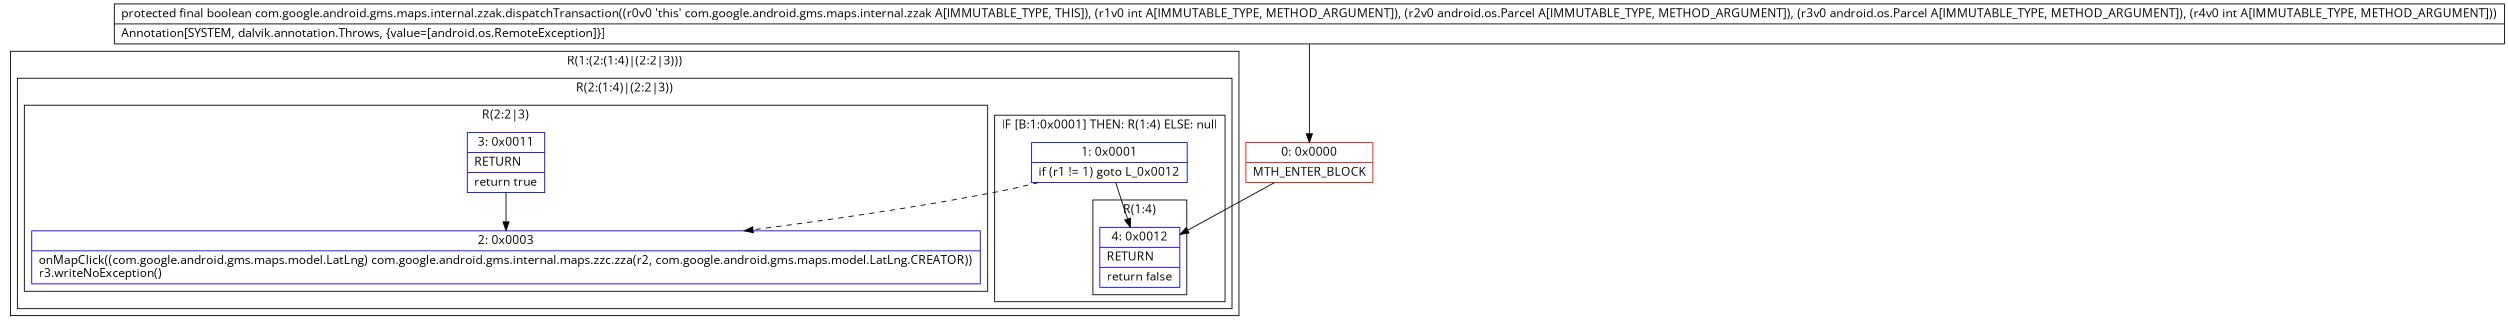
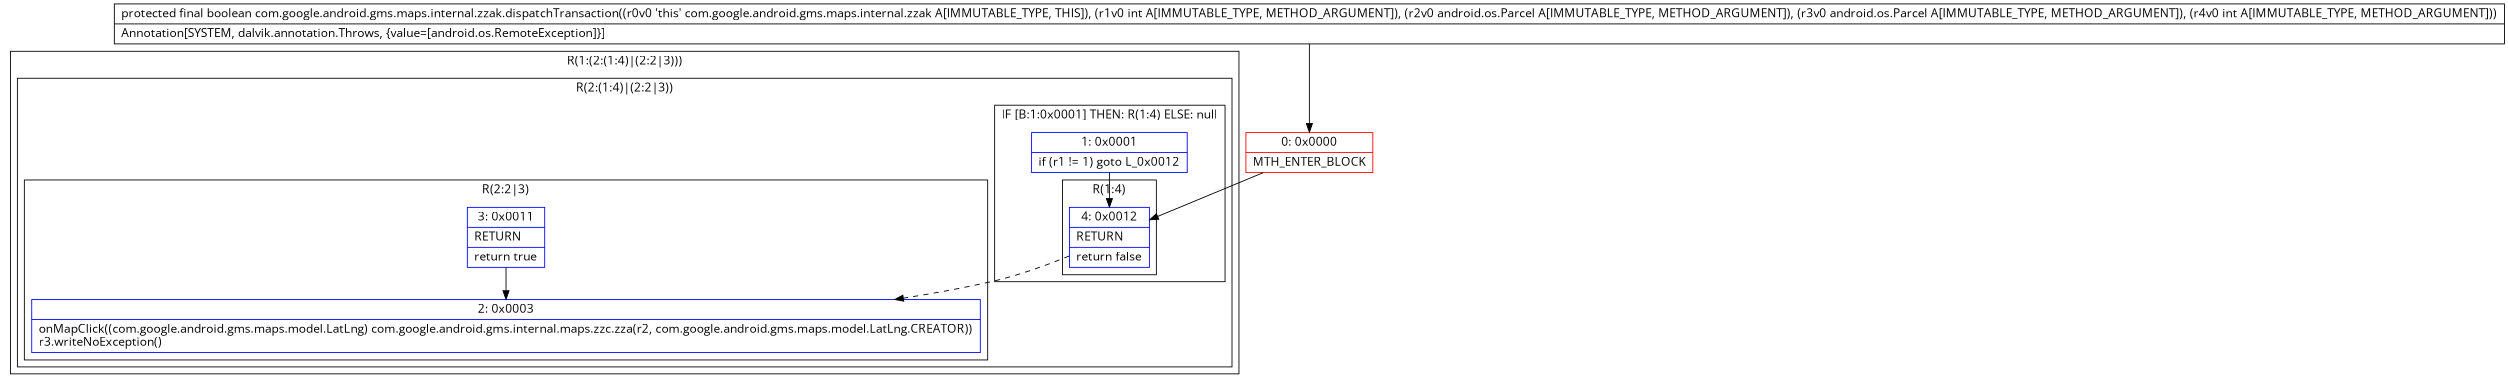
(896, 209) -> (979, 284)
